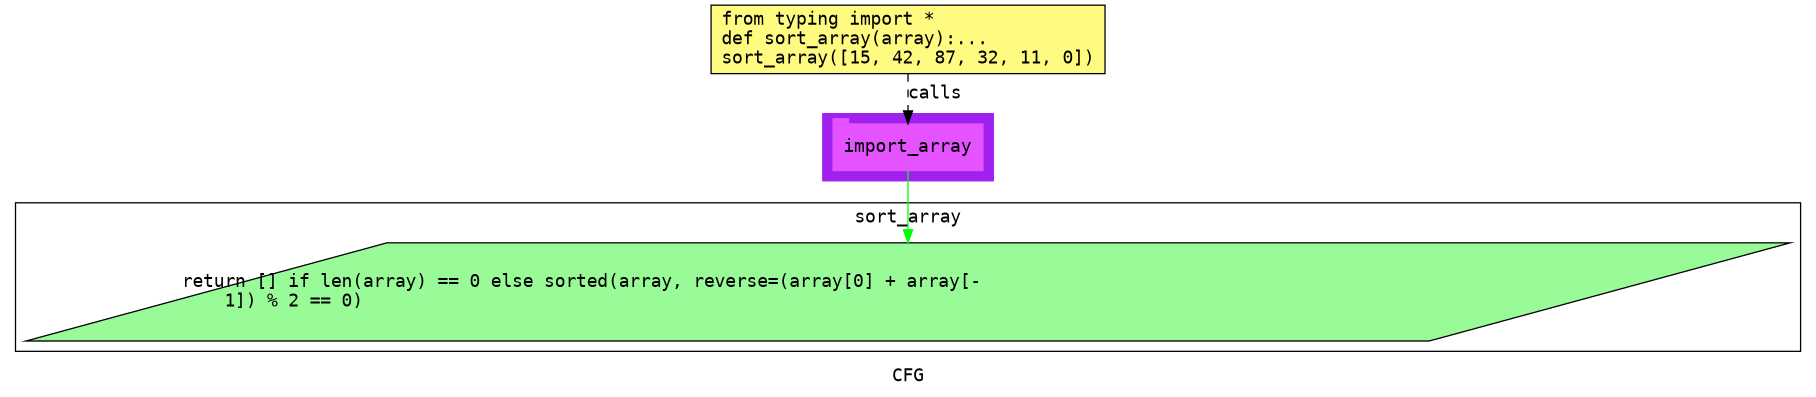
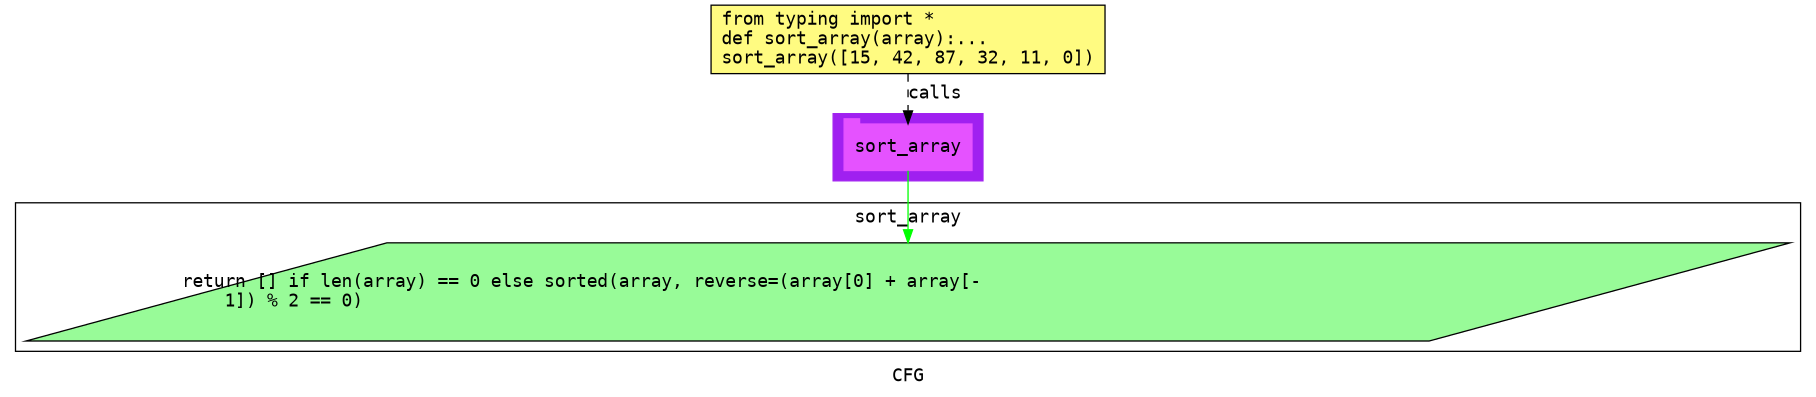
(908, 147) -> (908, 147)
